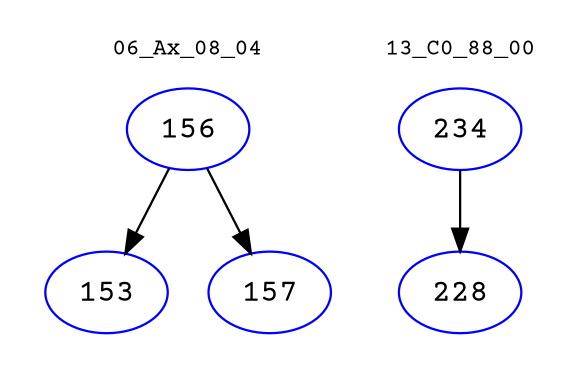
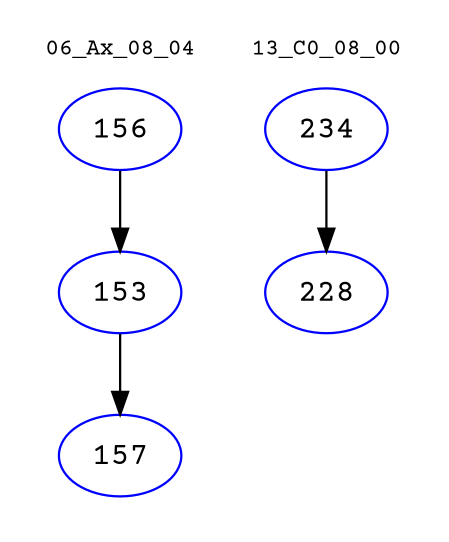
(461, 49) -> (328, 49)
(224, 201) -> (120, 363)
